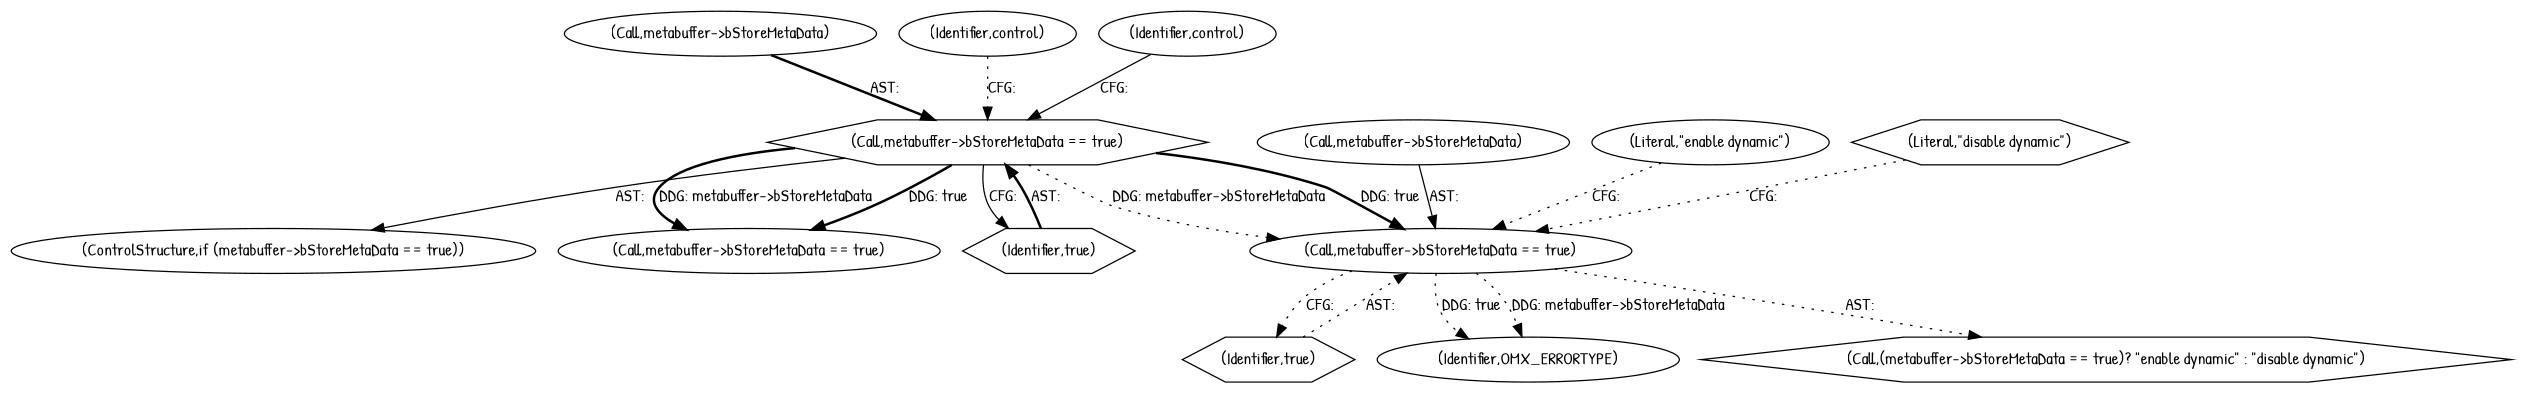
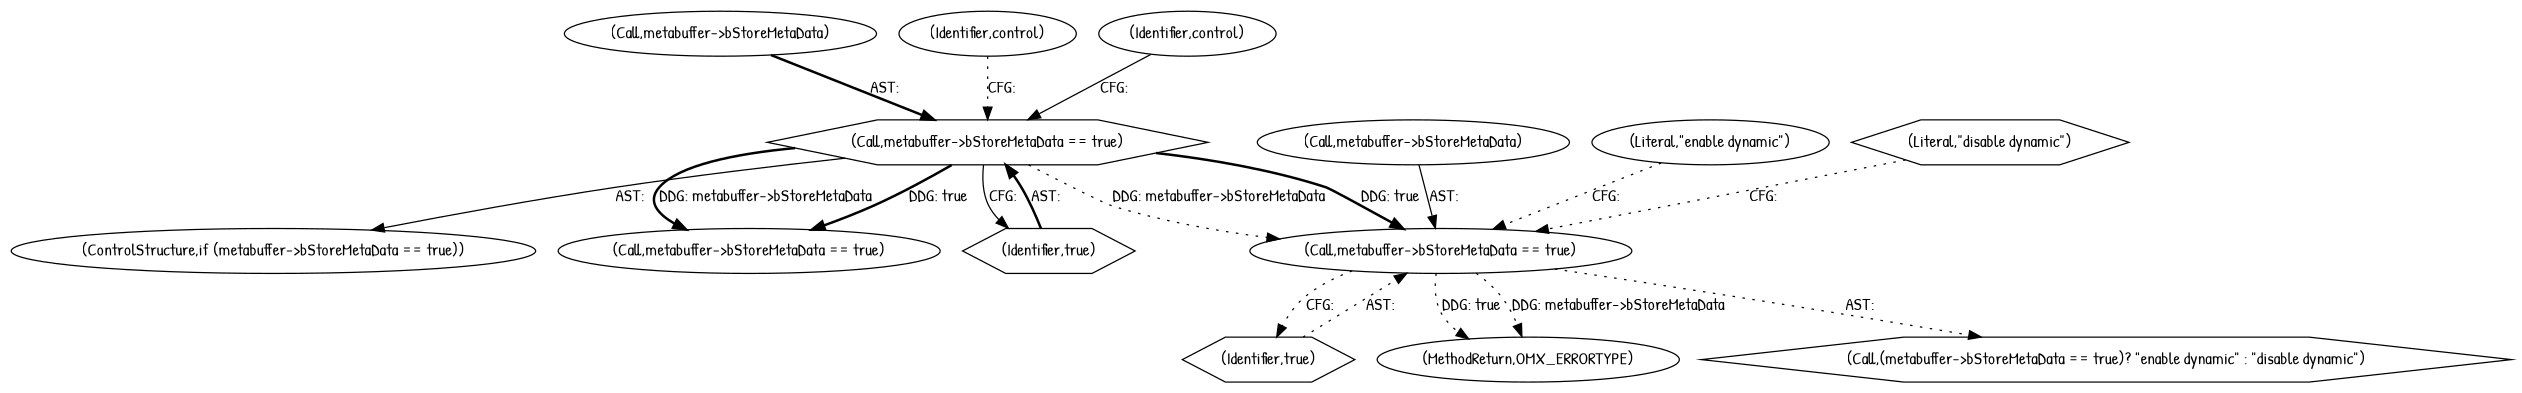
(1528, 360) -> (1528, 360)
